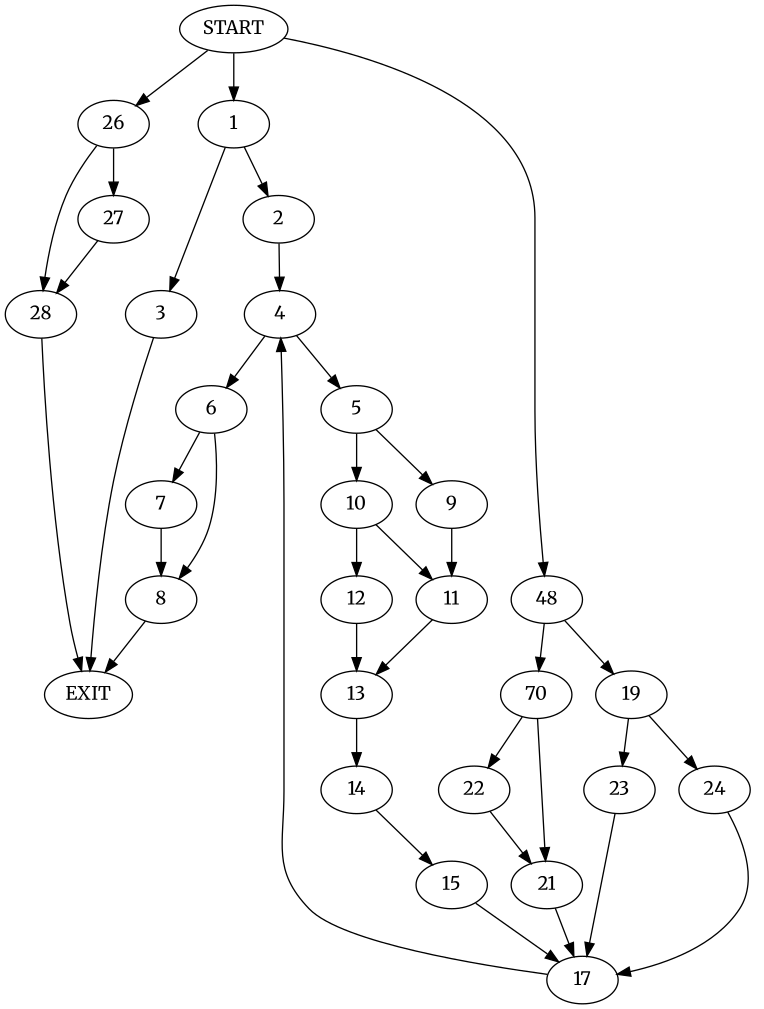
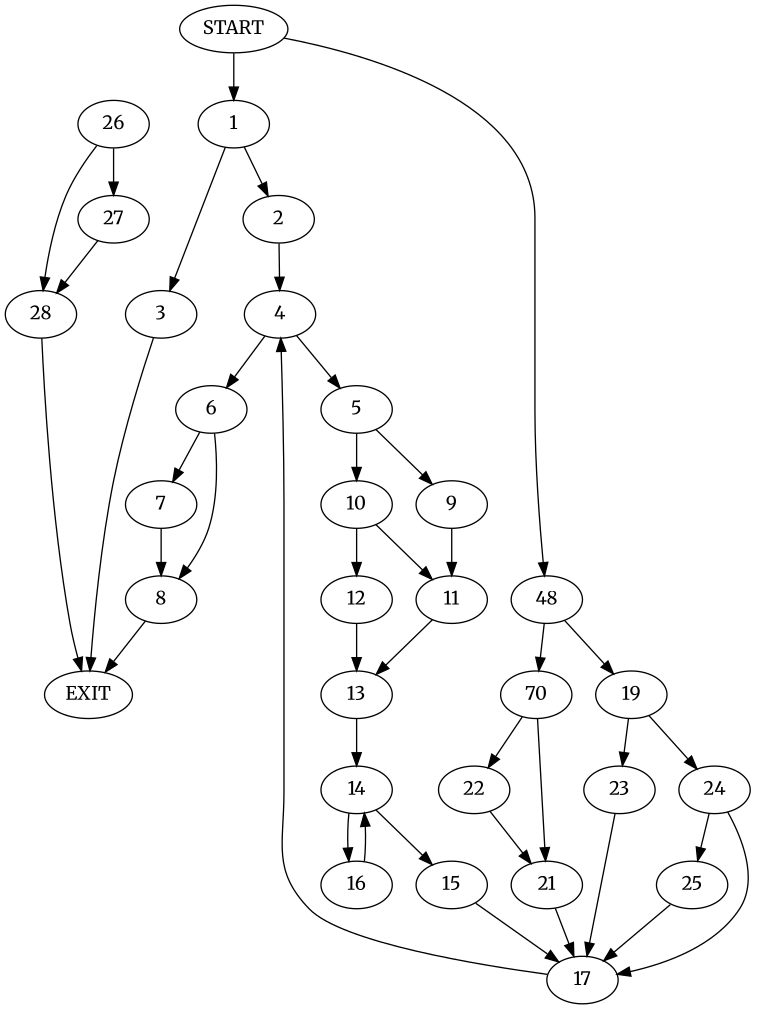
(177, 74) -> none
none -> (357, 885)
none -> (692, 885)
